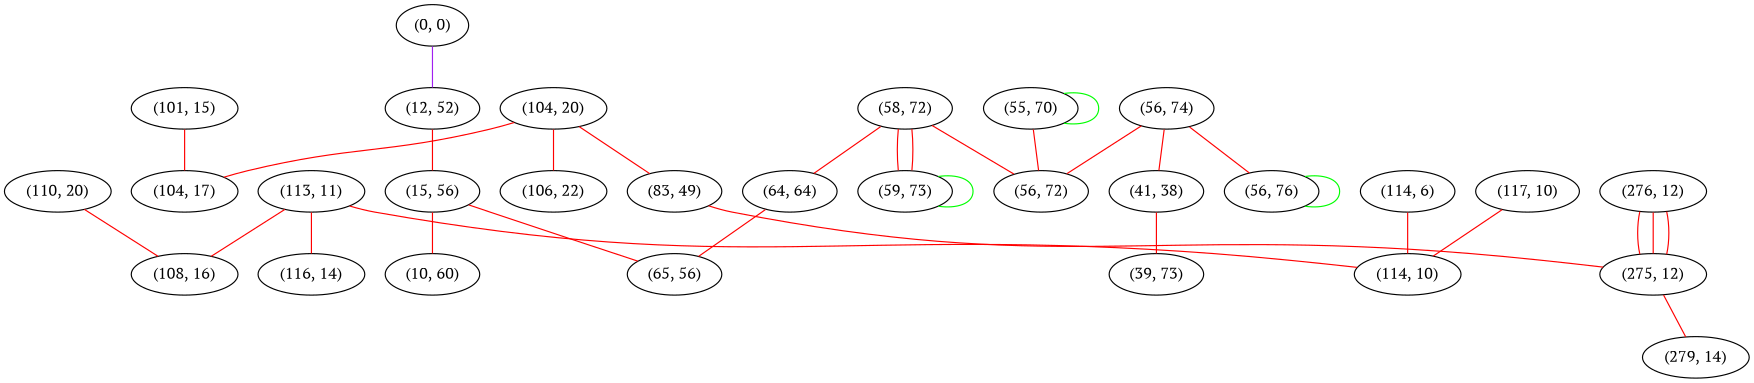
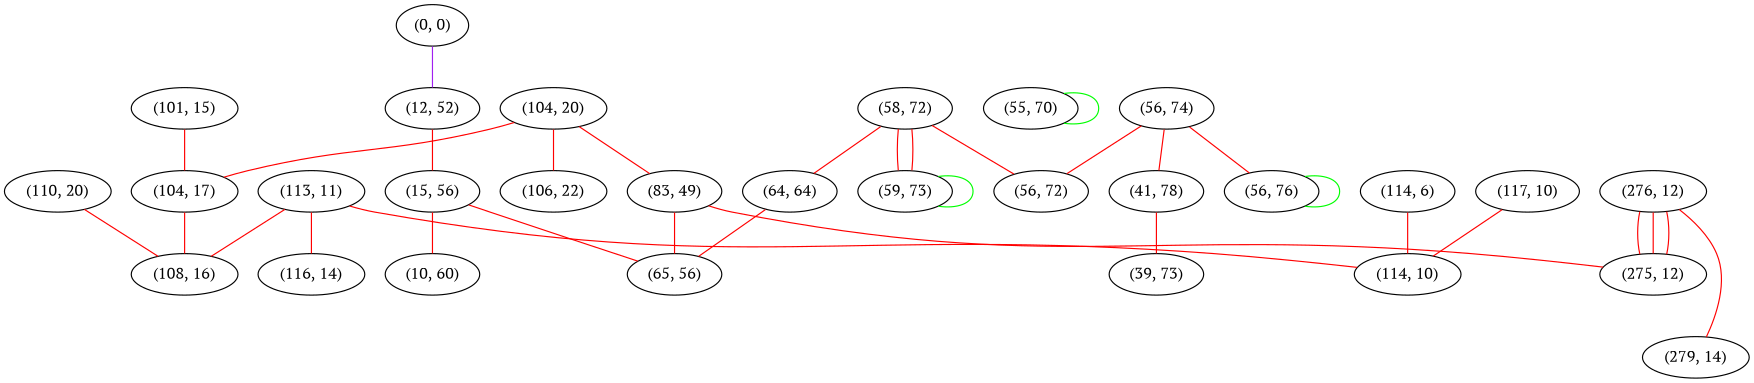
(1036, 150) -> none
(1156, 191) -> (1156, 191)
none -> (185, 233)
none -> (675, 233)
(1675, 316) -> (1720, 267)
